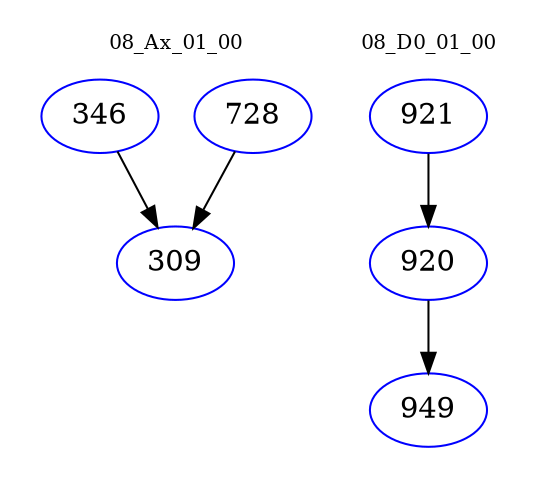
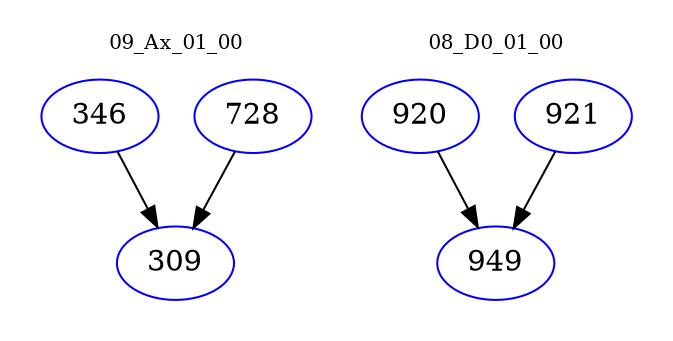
(176, 44) -> (176, 44)
(428, 180) -> (540, 181)
